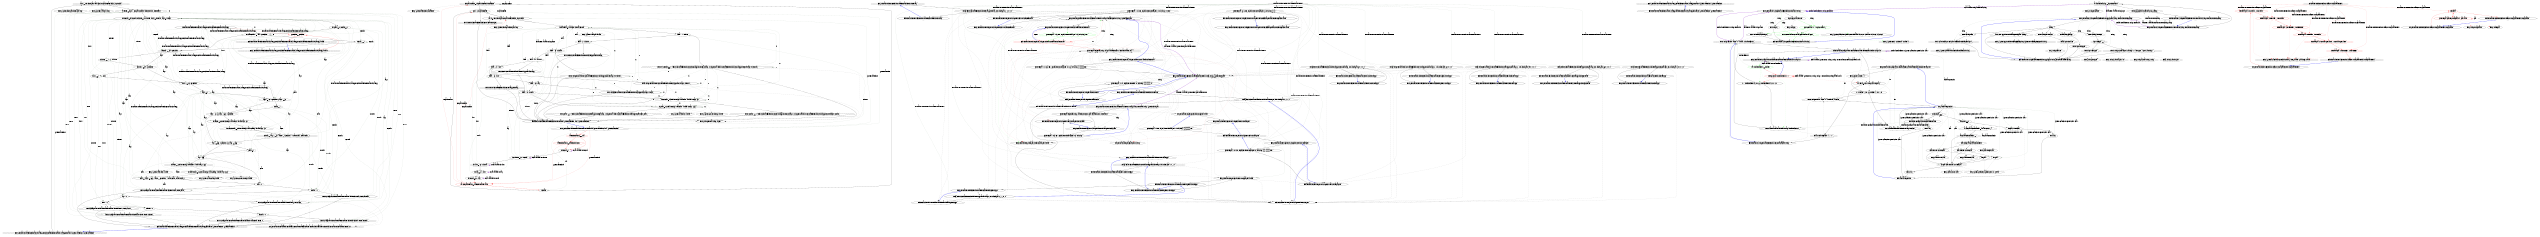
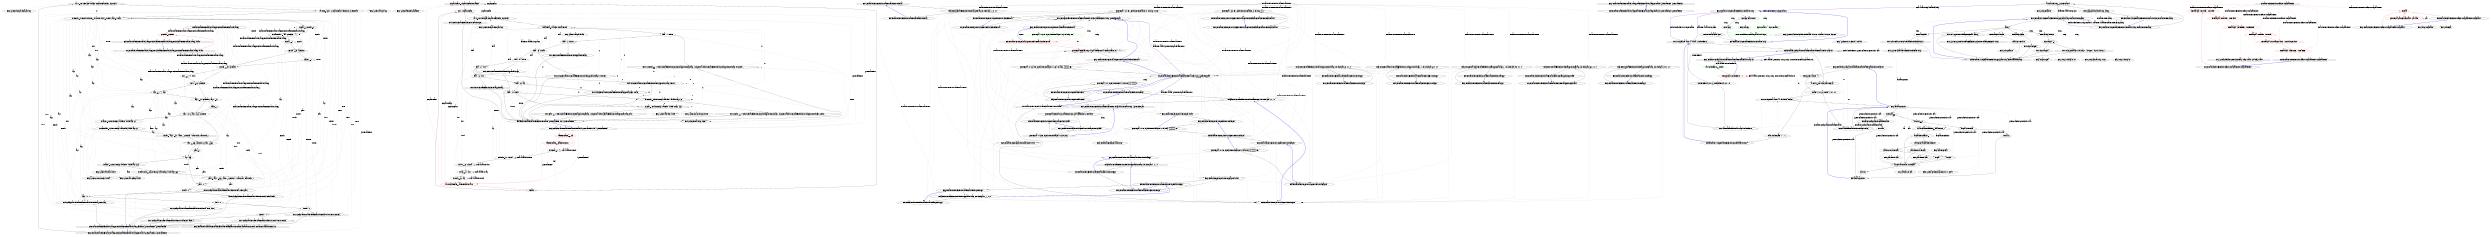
(264, 57) -> (302, 136)
